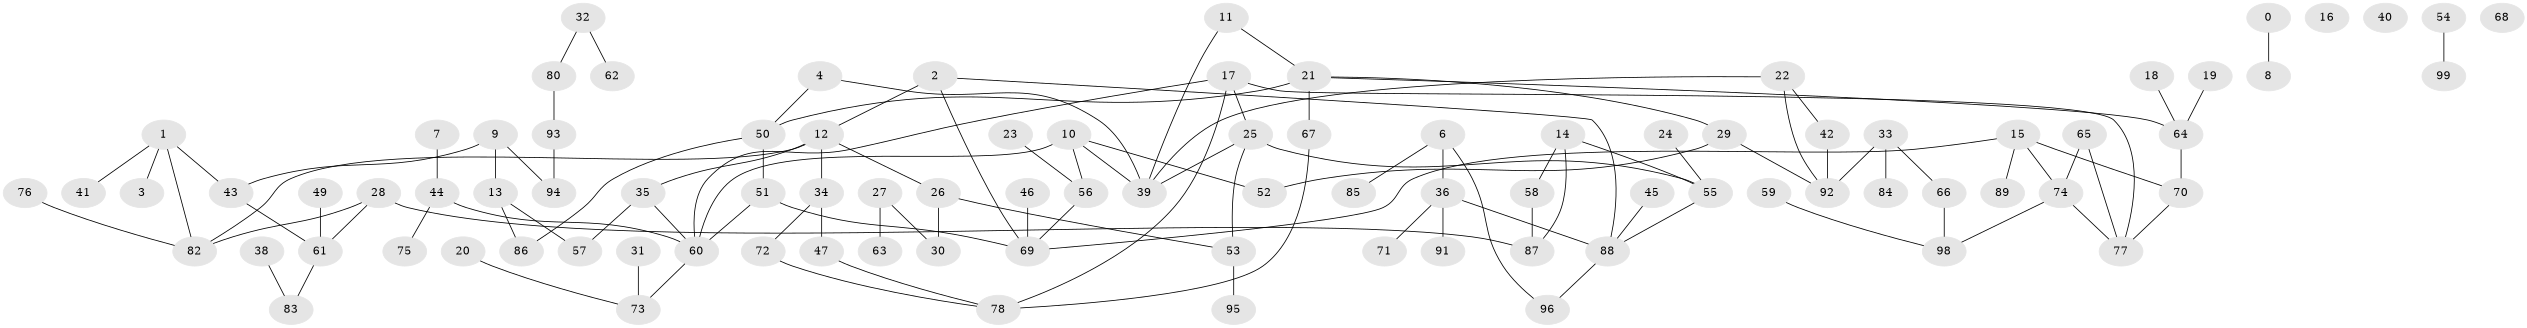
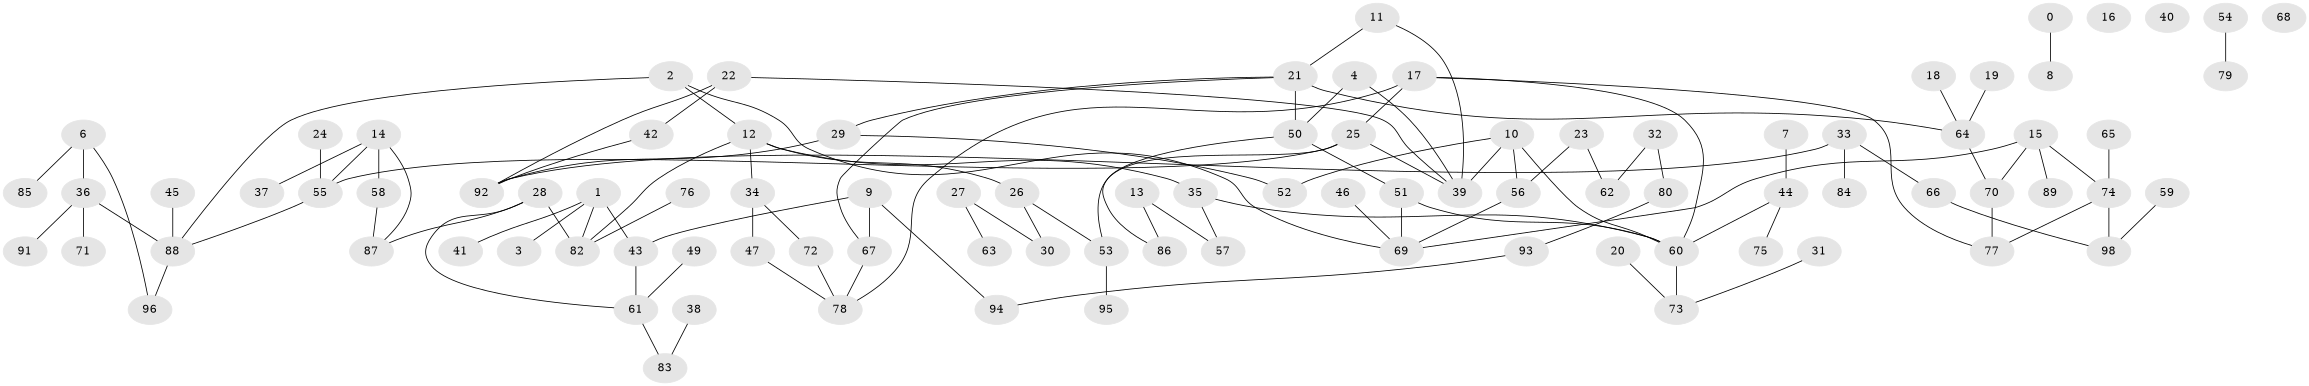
(2444, 76) -> (2226, 76)
(496, 164) -> (870, 222)
none -> (1595, 164)
none -> (262, 193)
(2103, 193) -> none
